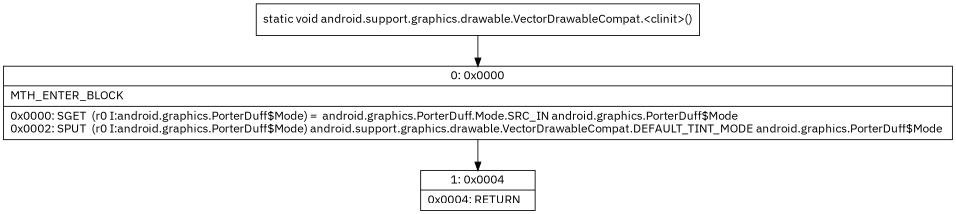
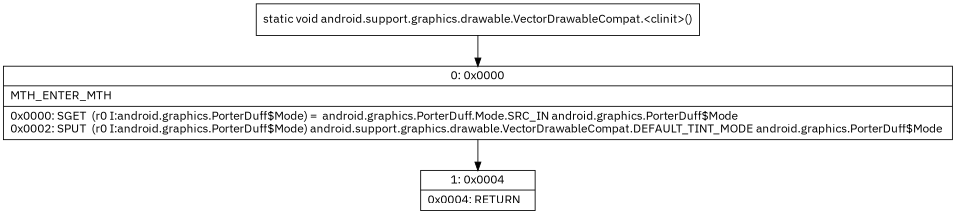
(67, 96) -> (61, 96)
